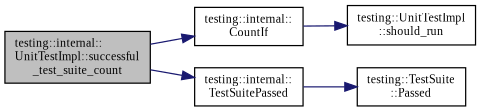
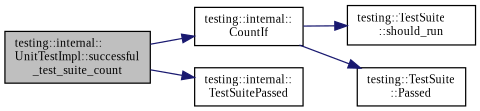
(411, 25) -> (411, 25)
(324, 87) -> (324, 54)
